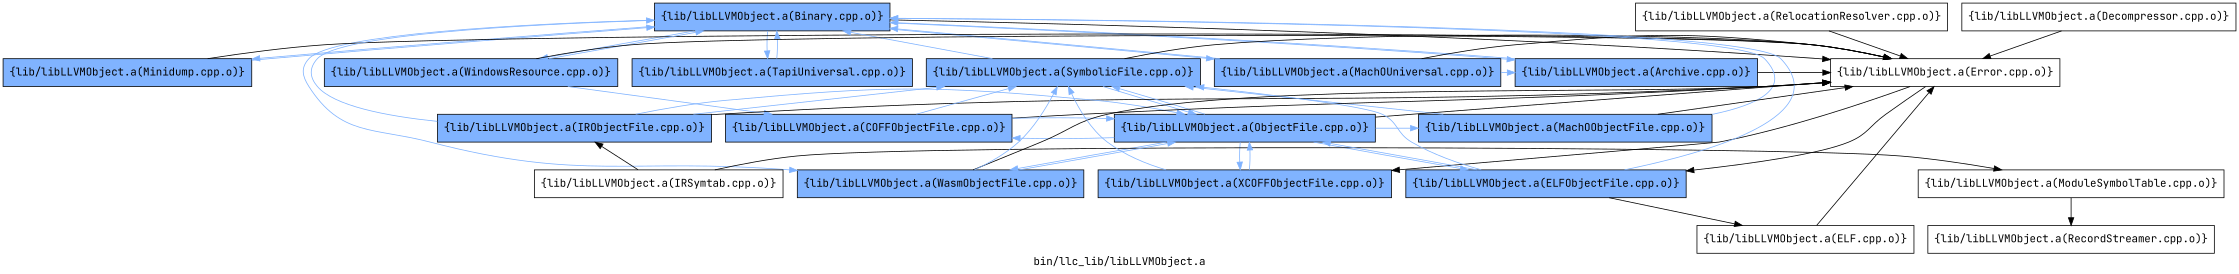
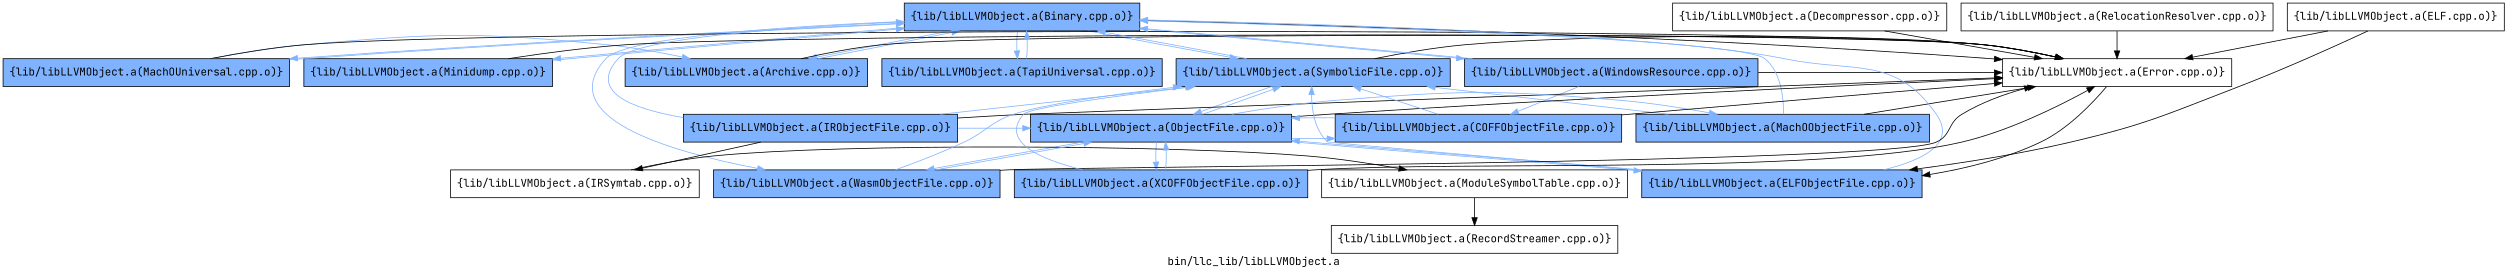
none -> (1159, 44)
(1684, 145) -> (1704, 163)
(620, 158) -> (722, 151)
(1672, 211) -> (2149, 121)
